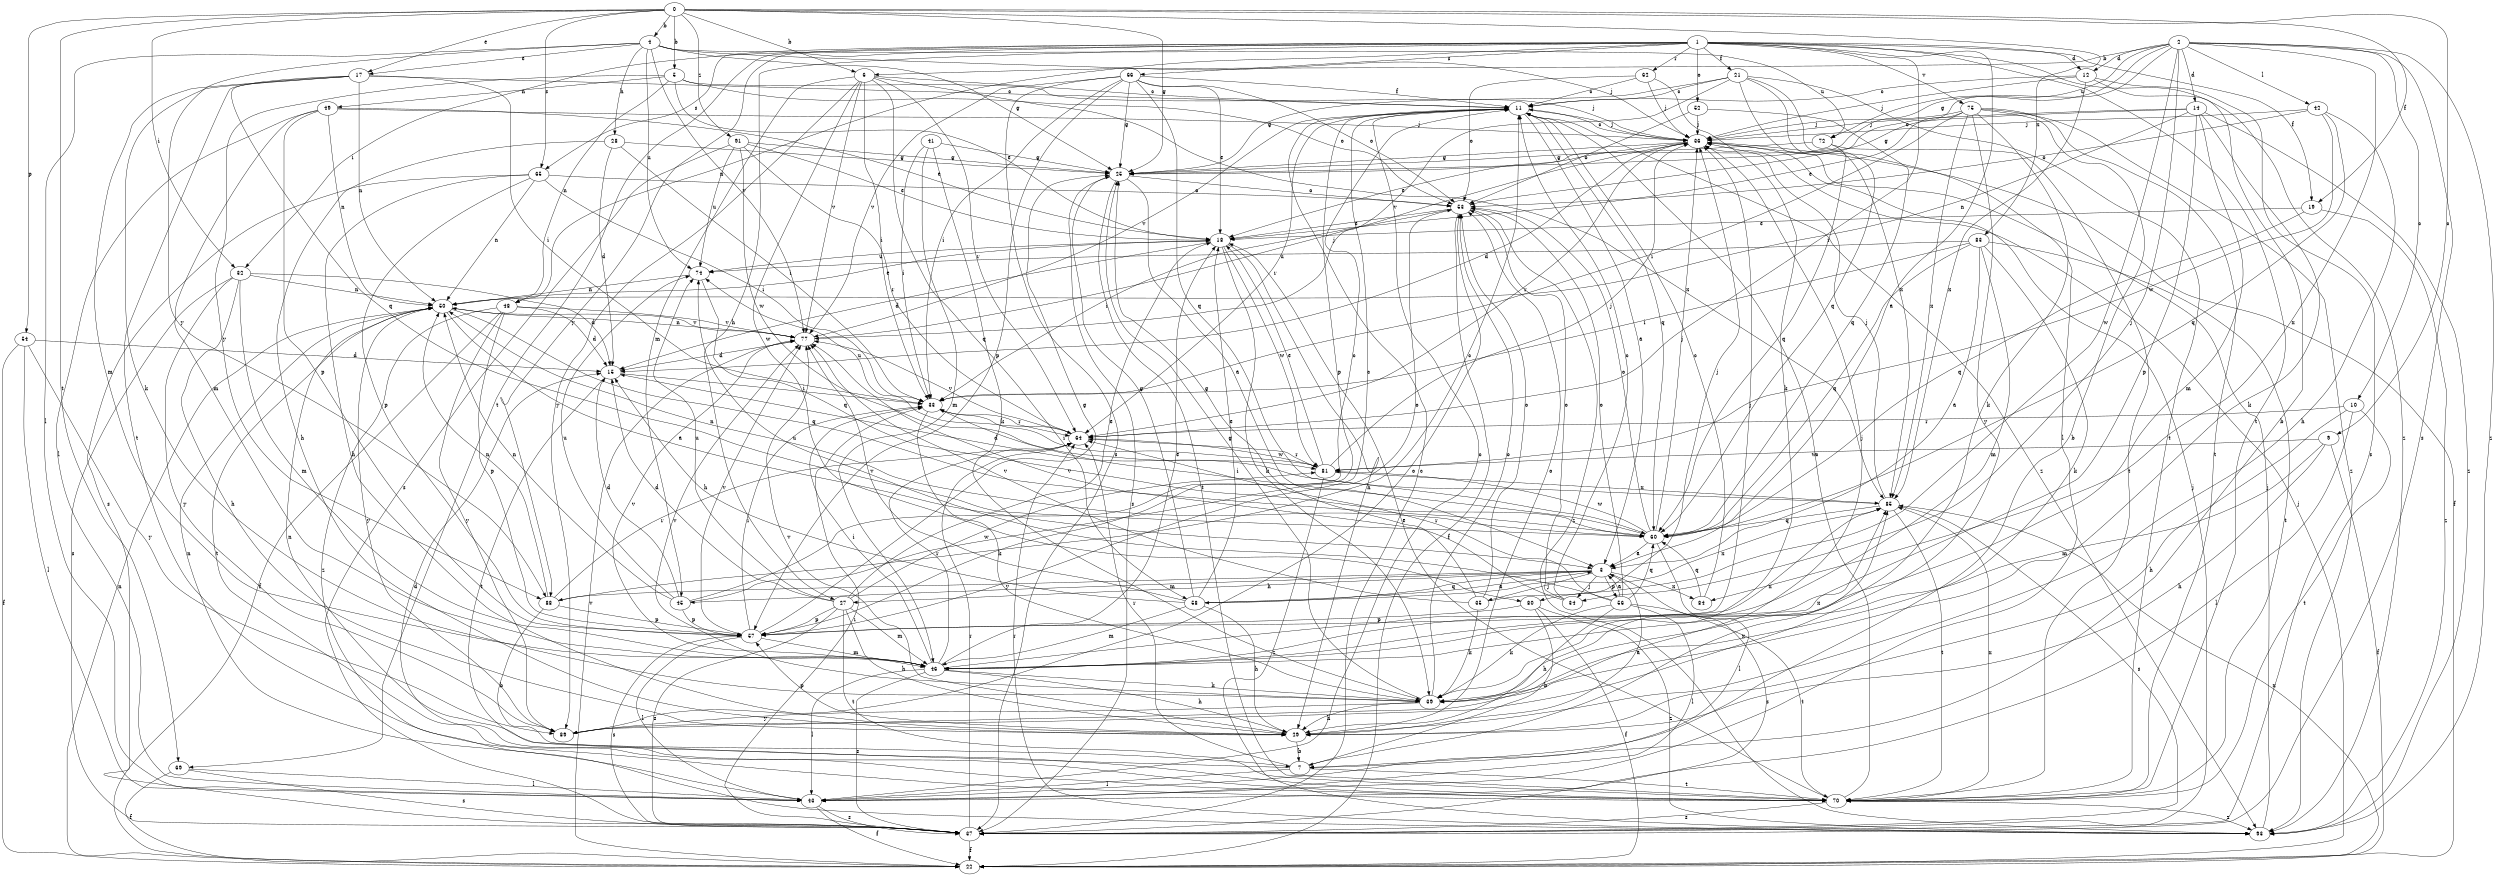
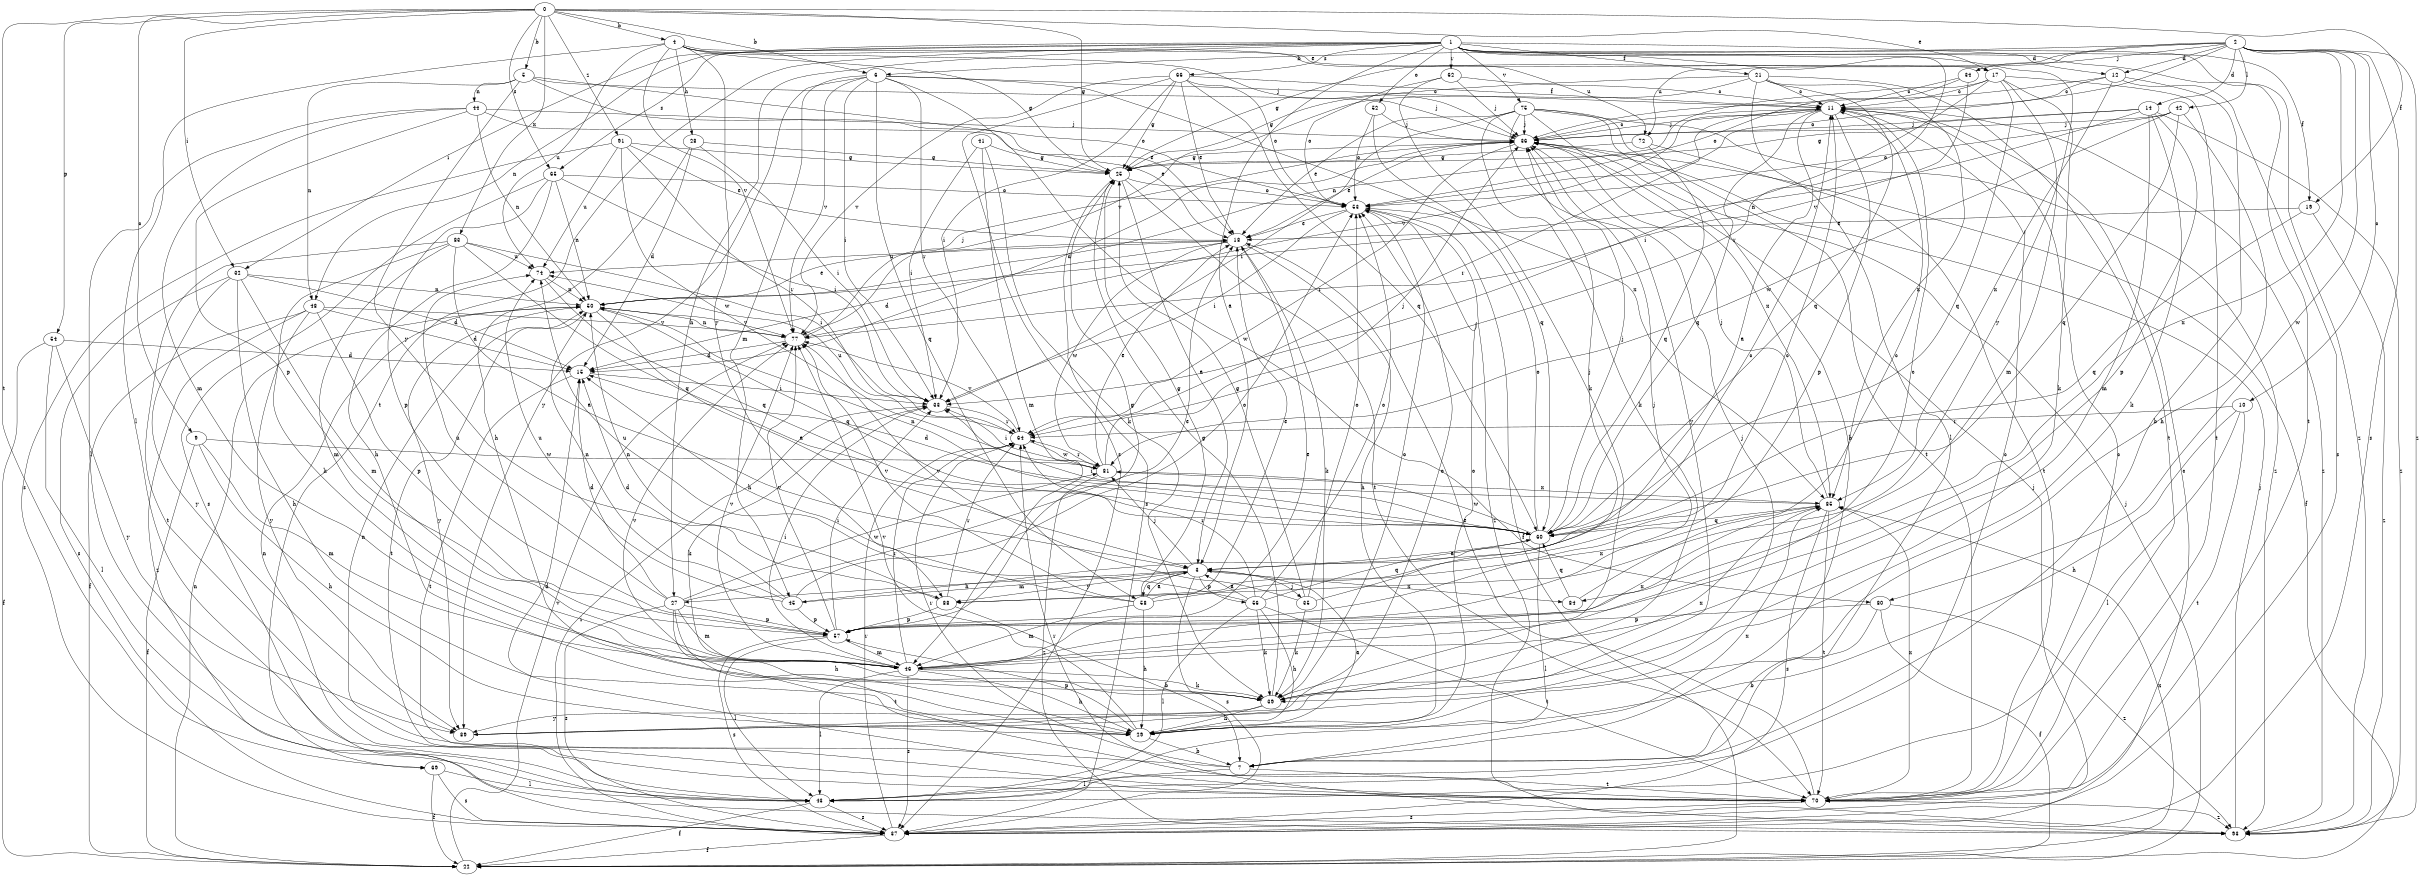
(328, 108) -> (476, 108)
(984, 380) -> none
(1588, 585) -> (1153, 522)
